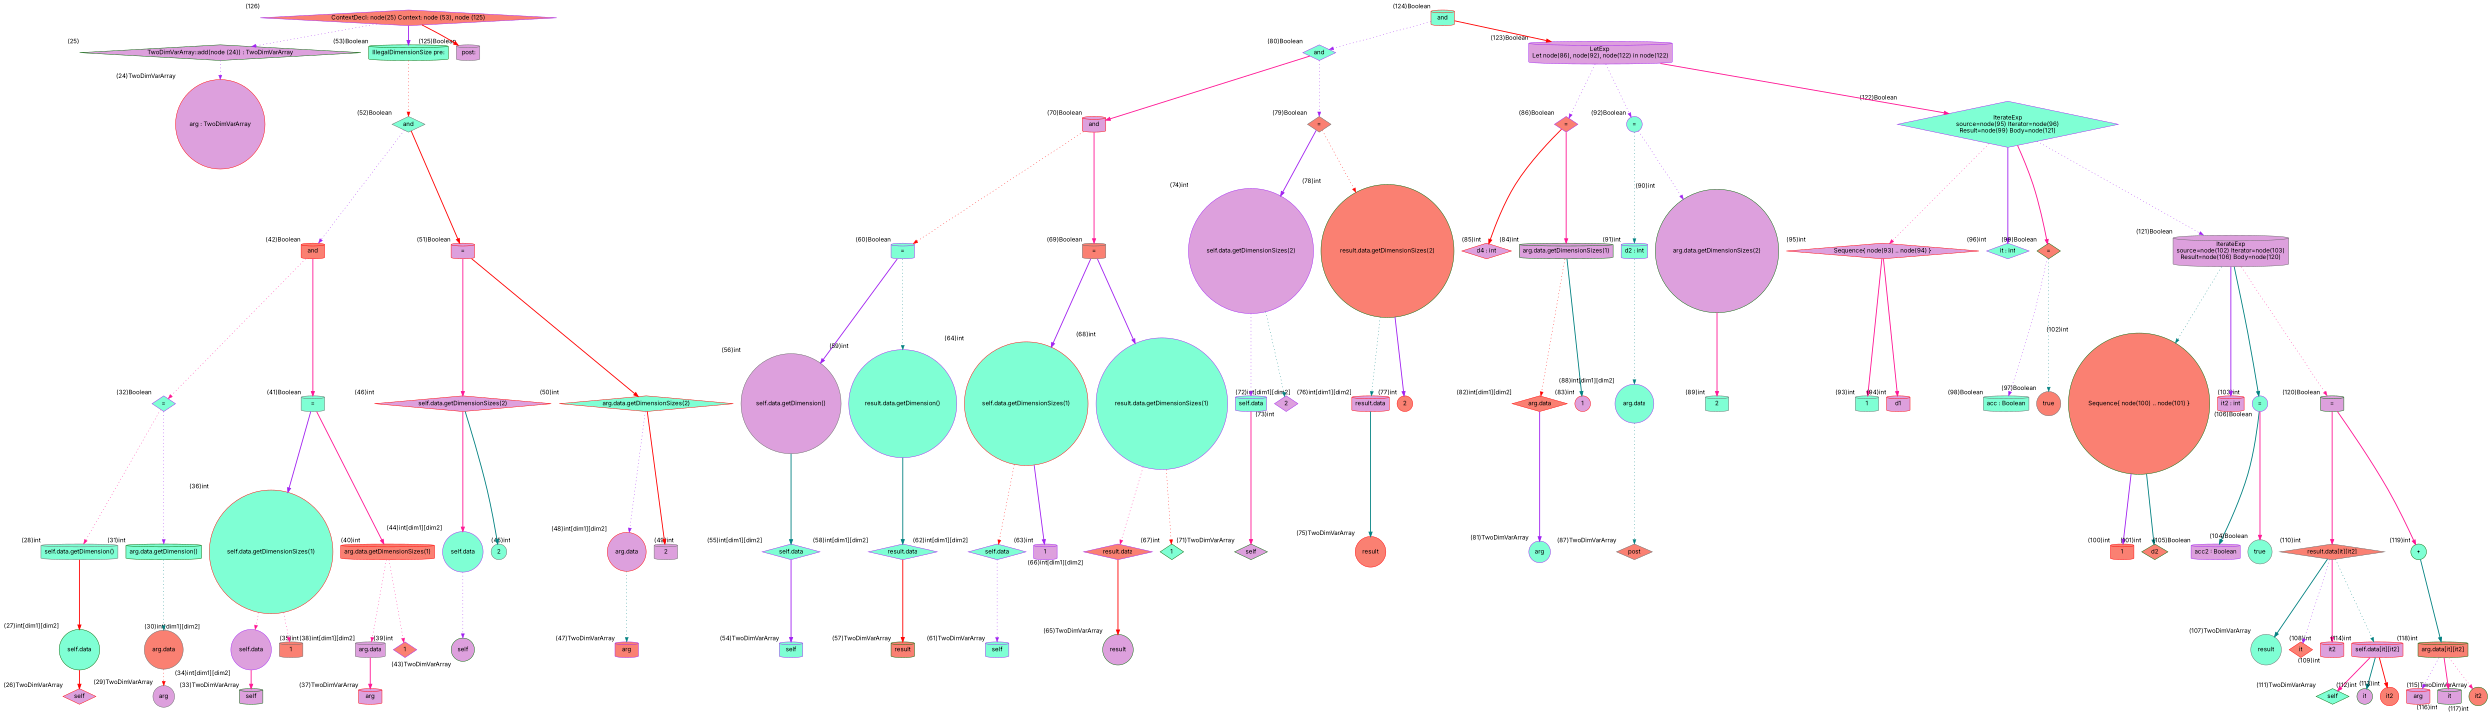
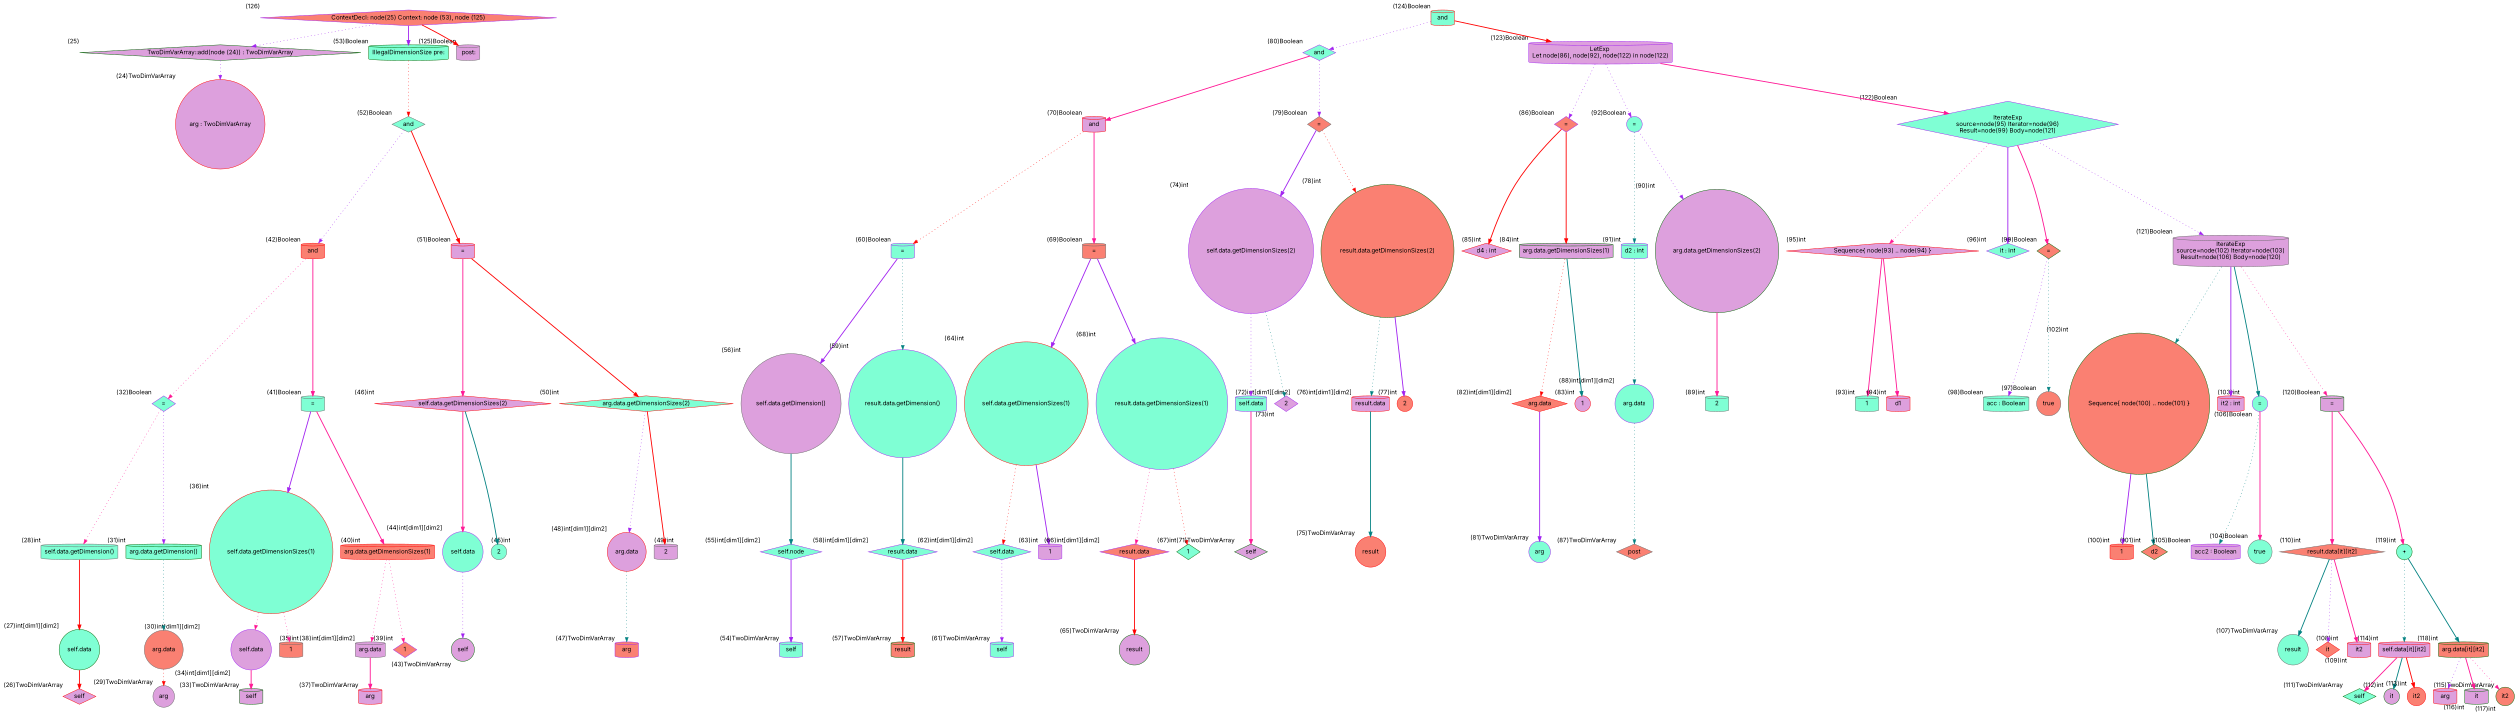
(1566, 185) -> (1566, 185)
(2247, 478) -> (2247, 478)
(791, 552) -> (791, 552)
(2354, 599) -> (2404, 599)
